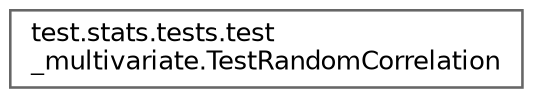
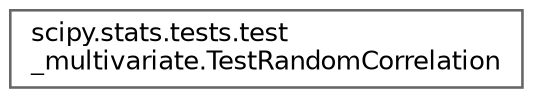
(266, 49) -> (266, 49)
